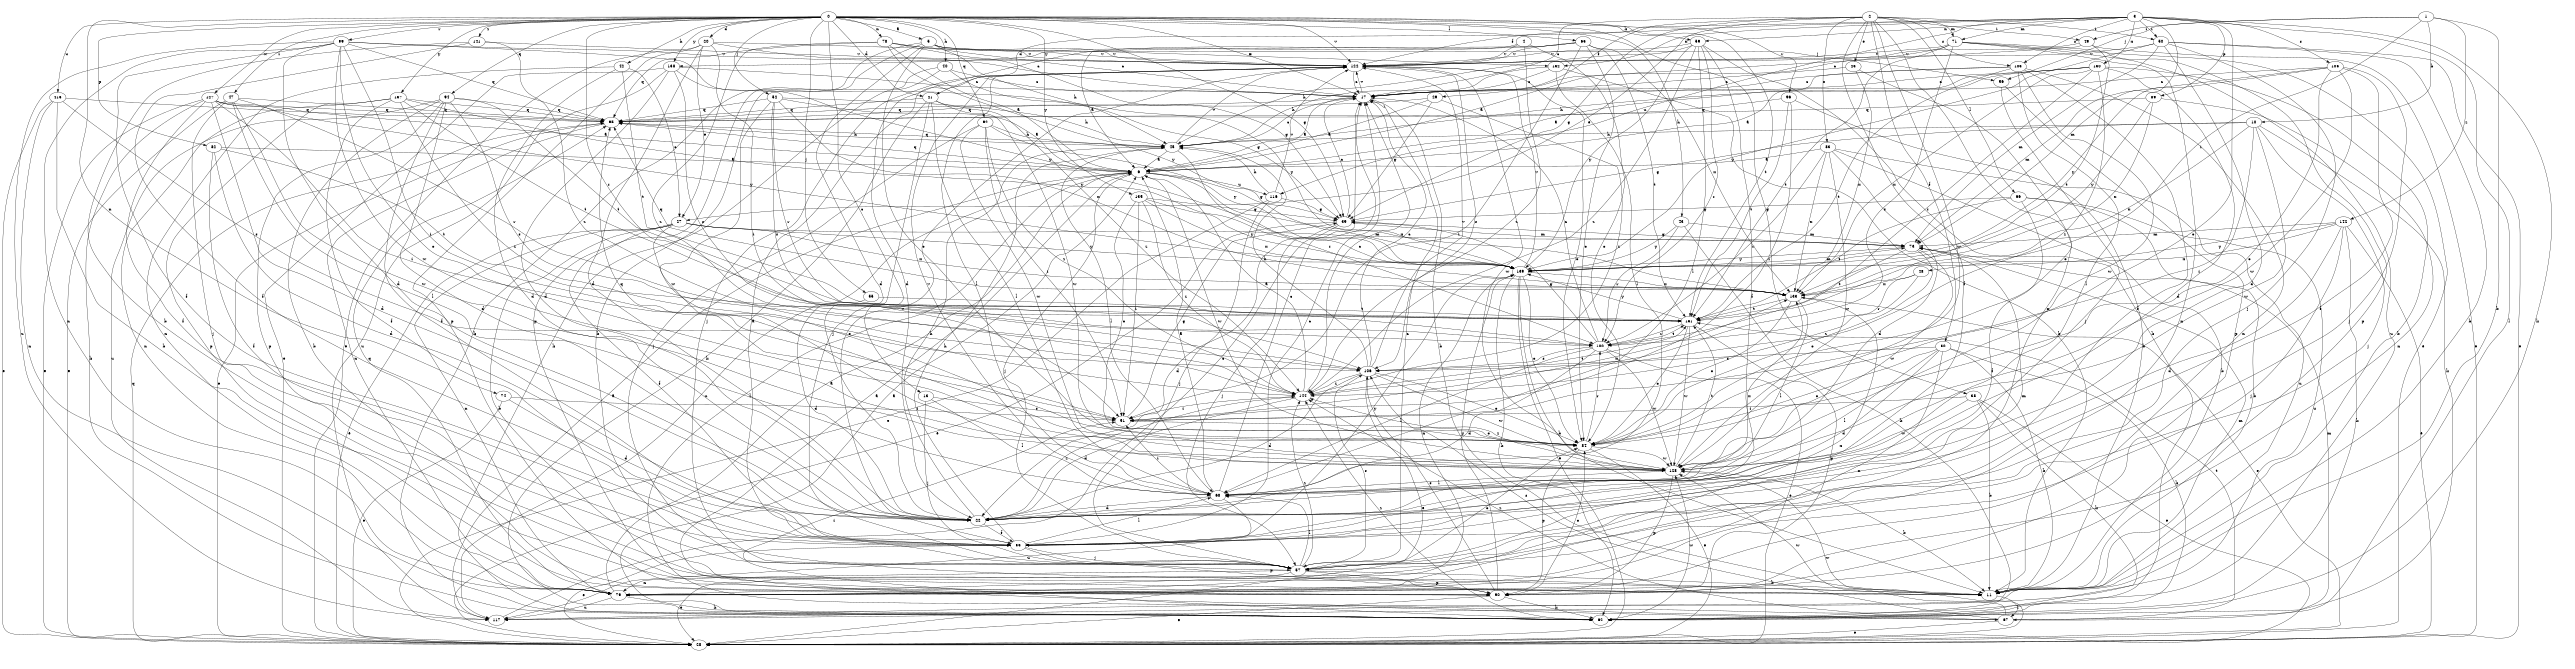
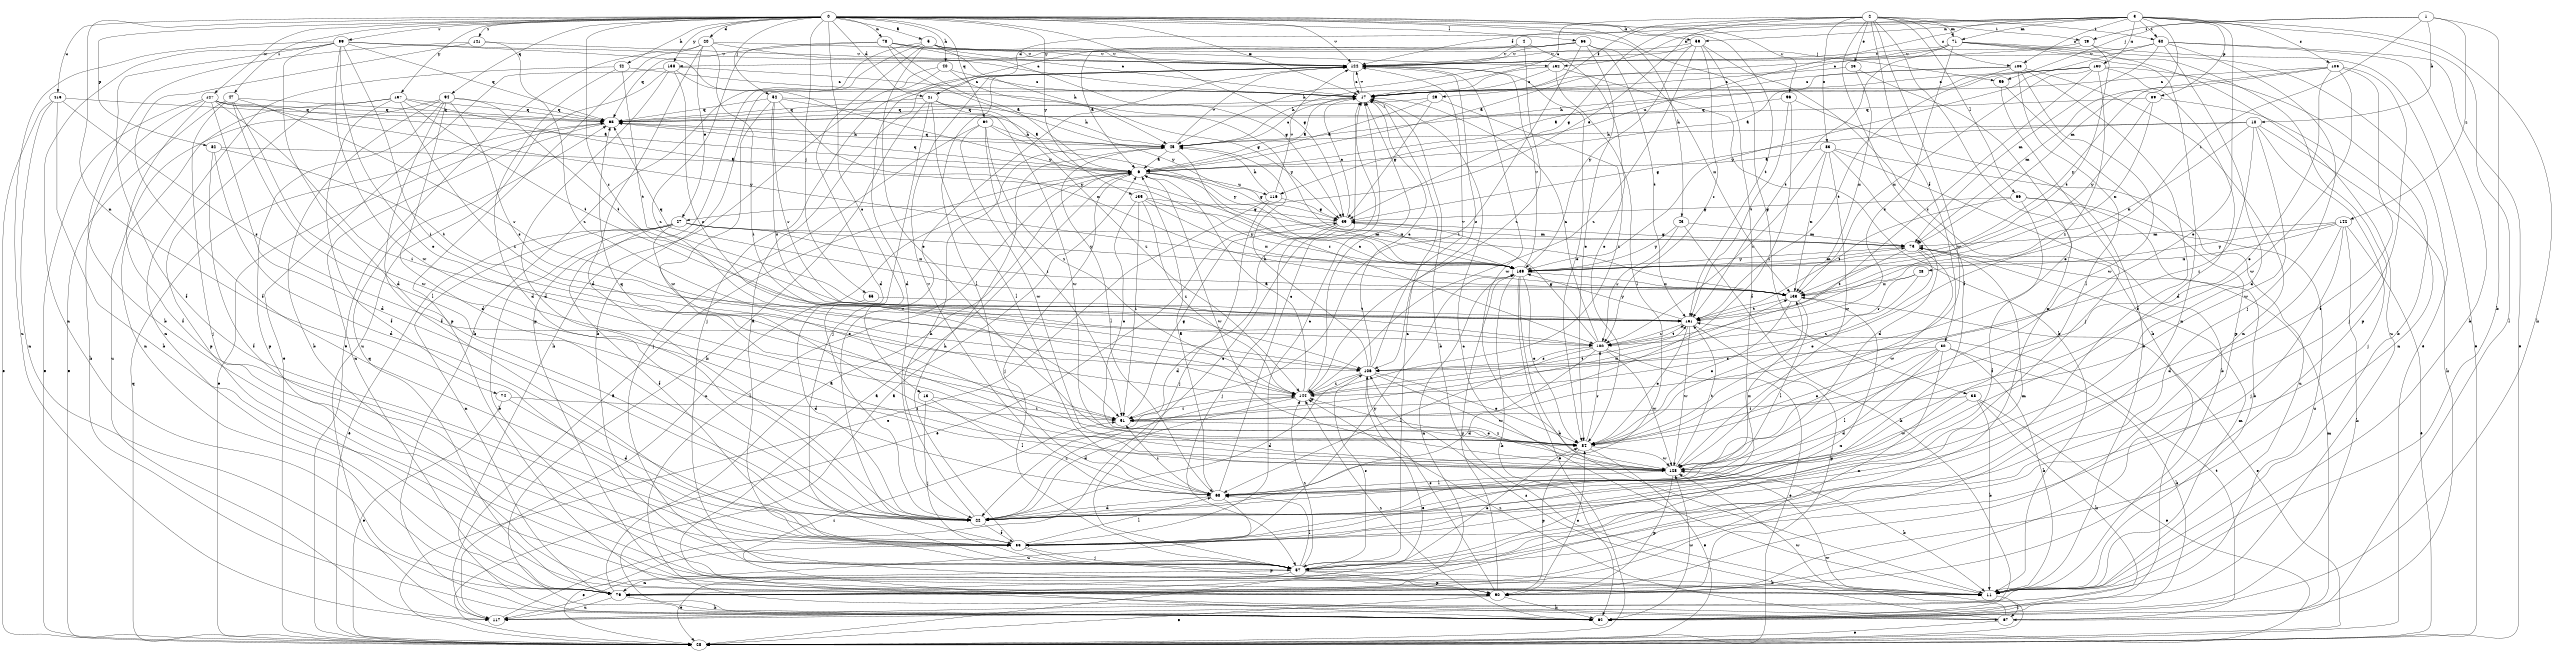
(670, 134) -> (1009, 91)
(1586, 372) -> none
(1037, 409) -> (1037, 409)
none -> (1515, 429)
